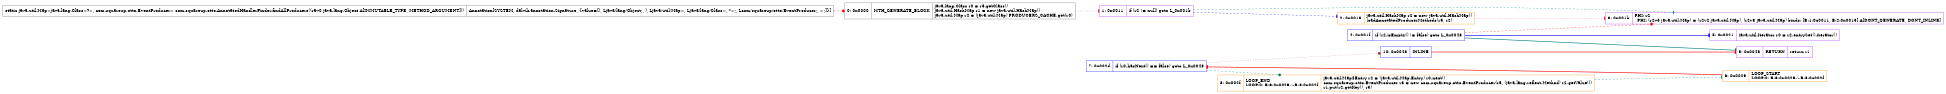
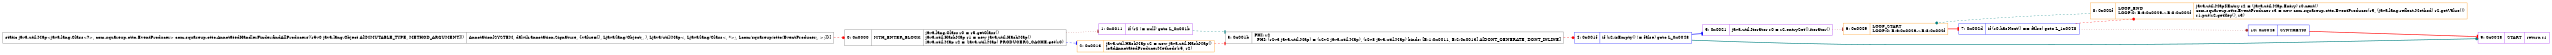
(902, 11) -> (897, 38)
(1265, 14) -> (1071, 43)
(1539, 18) -> (1219, 44)
(1775, 18) -> (1394, 38)
(1558, 28) -> (1568, 38)
none -> (1837, 29)
(1600, 44) -> (2084, 45)
(1421, 52) -> (2293, 30)
(1775, 52) -> (2515, 38)
(1160, 66) -> (2032, 29)
(1243, 72) -> (2104, 21)
(1658, 78) -> (2014, 17)
